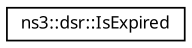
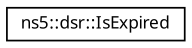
(96, 24) -> (96, 24)
